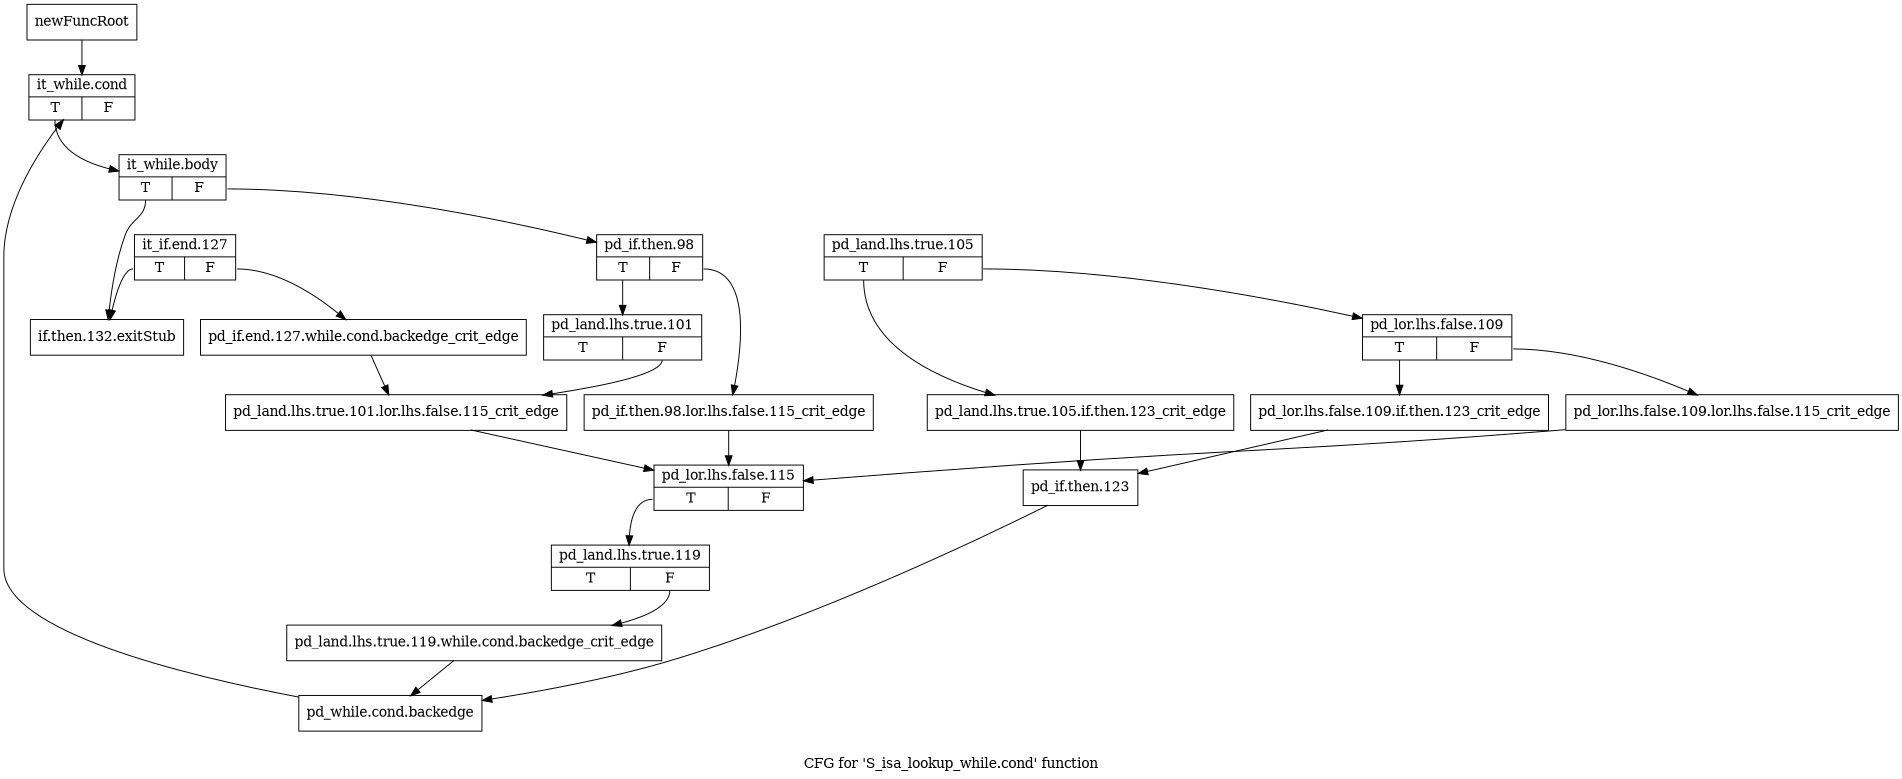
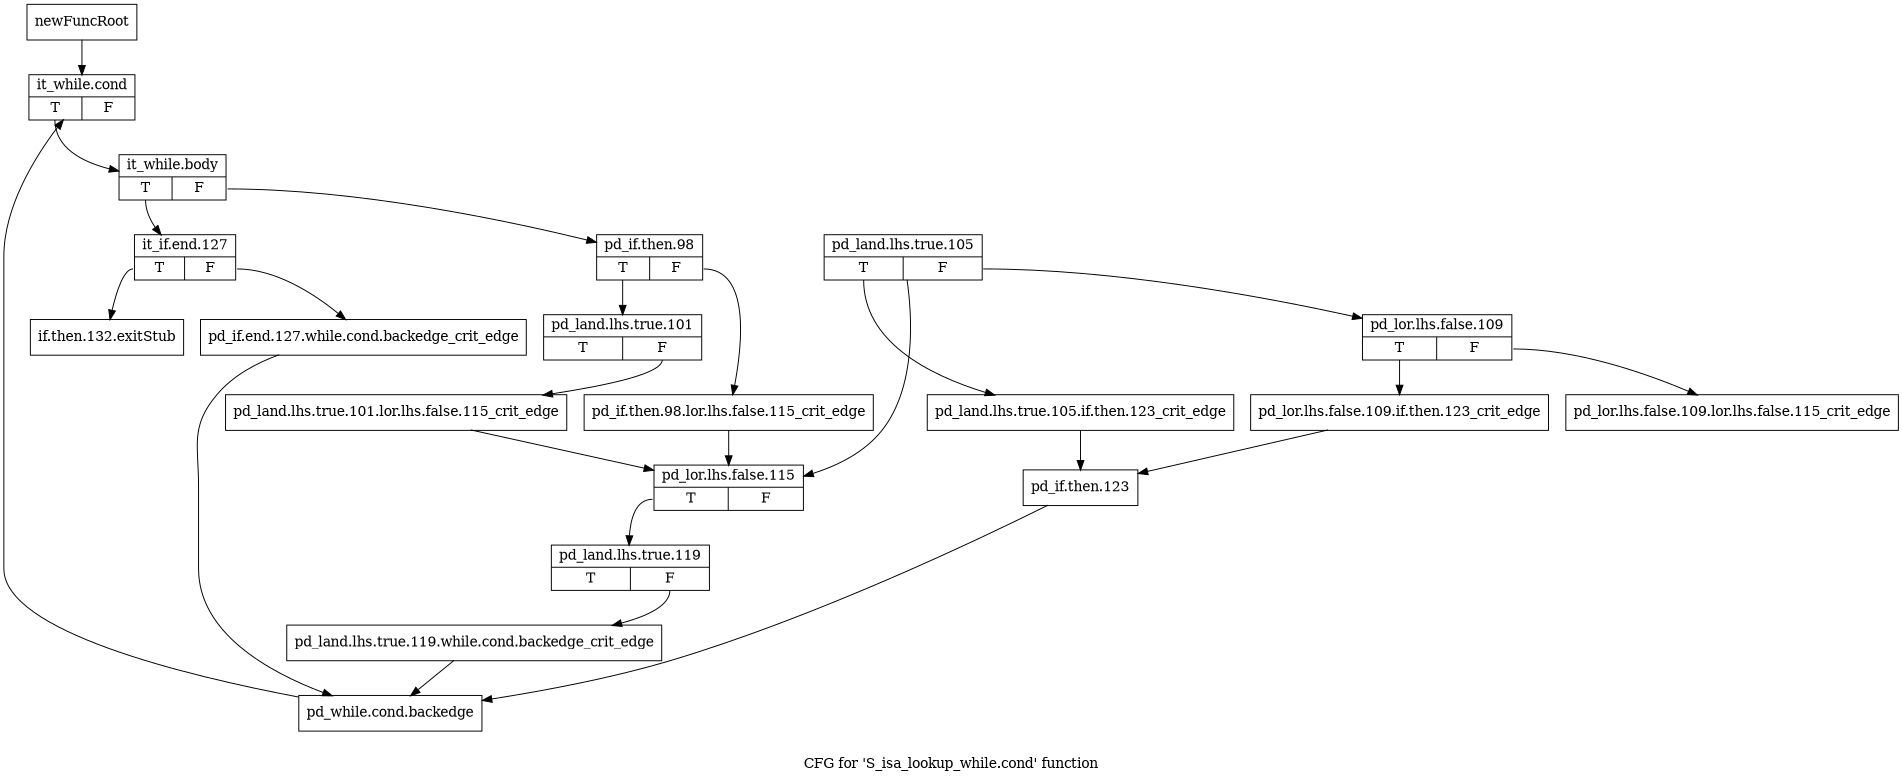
(120, 252) -> (148, 214)
(378, 370) -> (199, 535)
(1189, 454) -> (899, 398)
